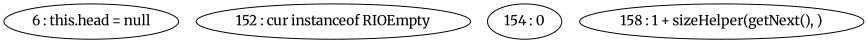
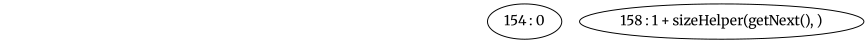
(91, 22) -> none
(333, 22) -> none
